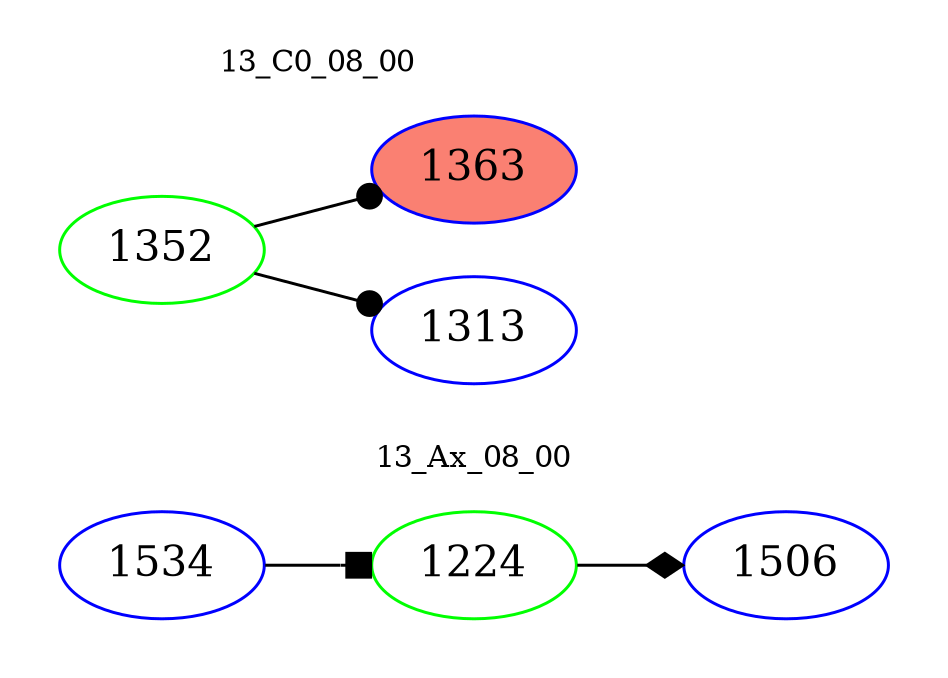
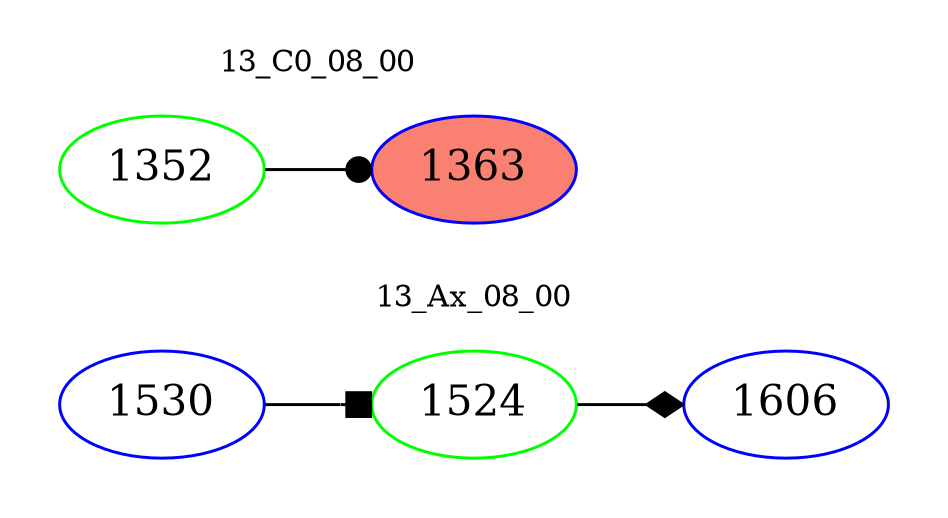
(474, 330) -> none
(162, 565) -> (162, 405)
(474, 565) -> (474, 405)
(786, 565) -> (786, 405)
